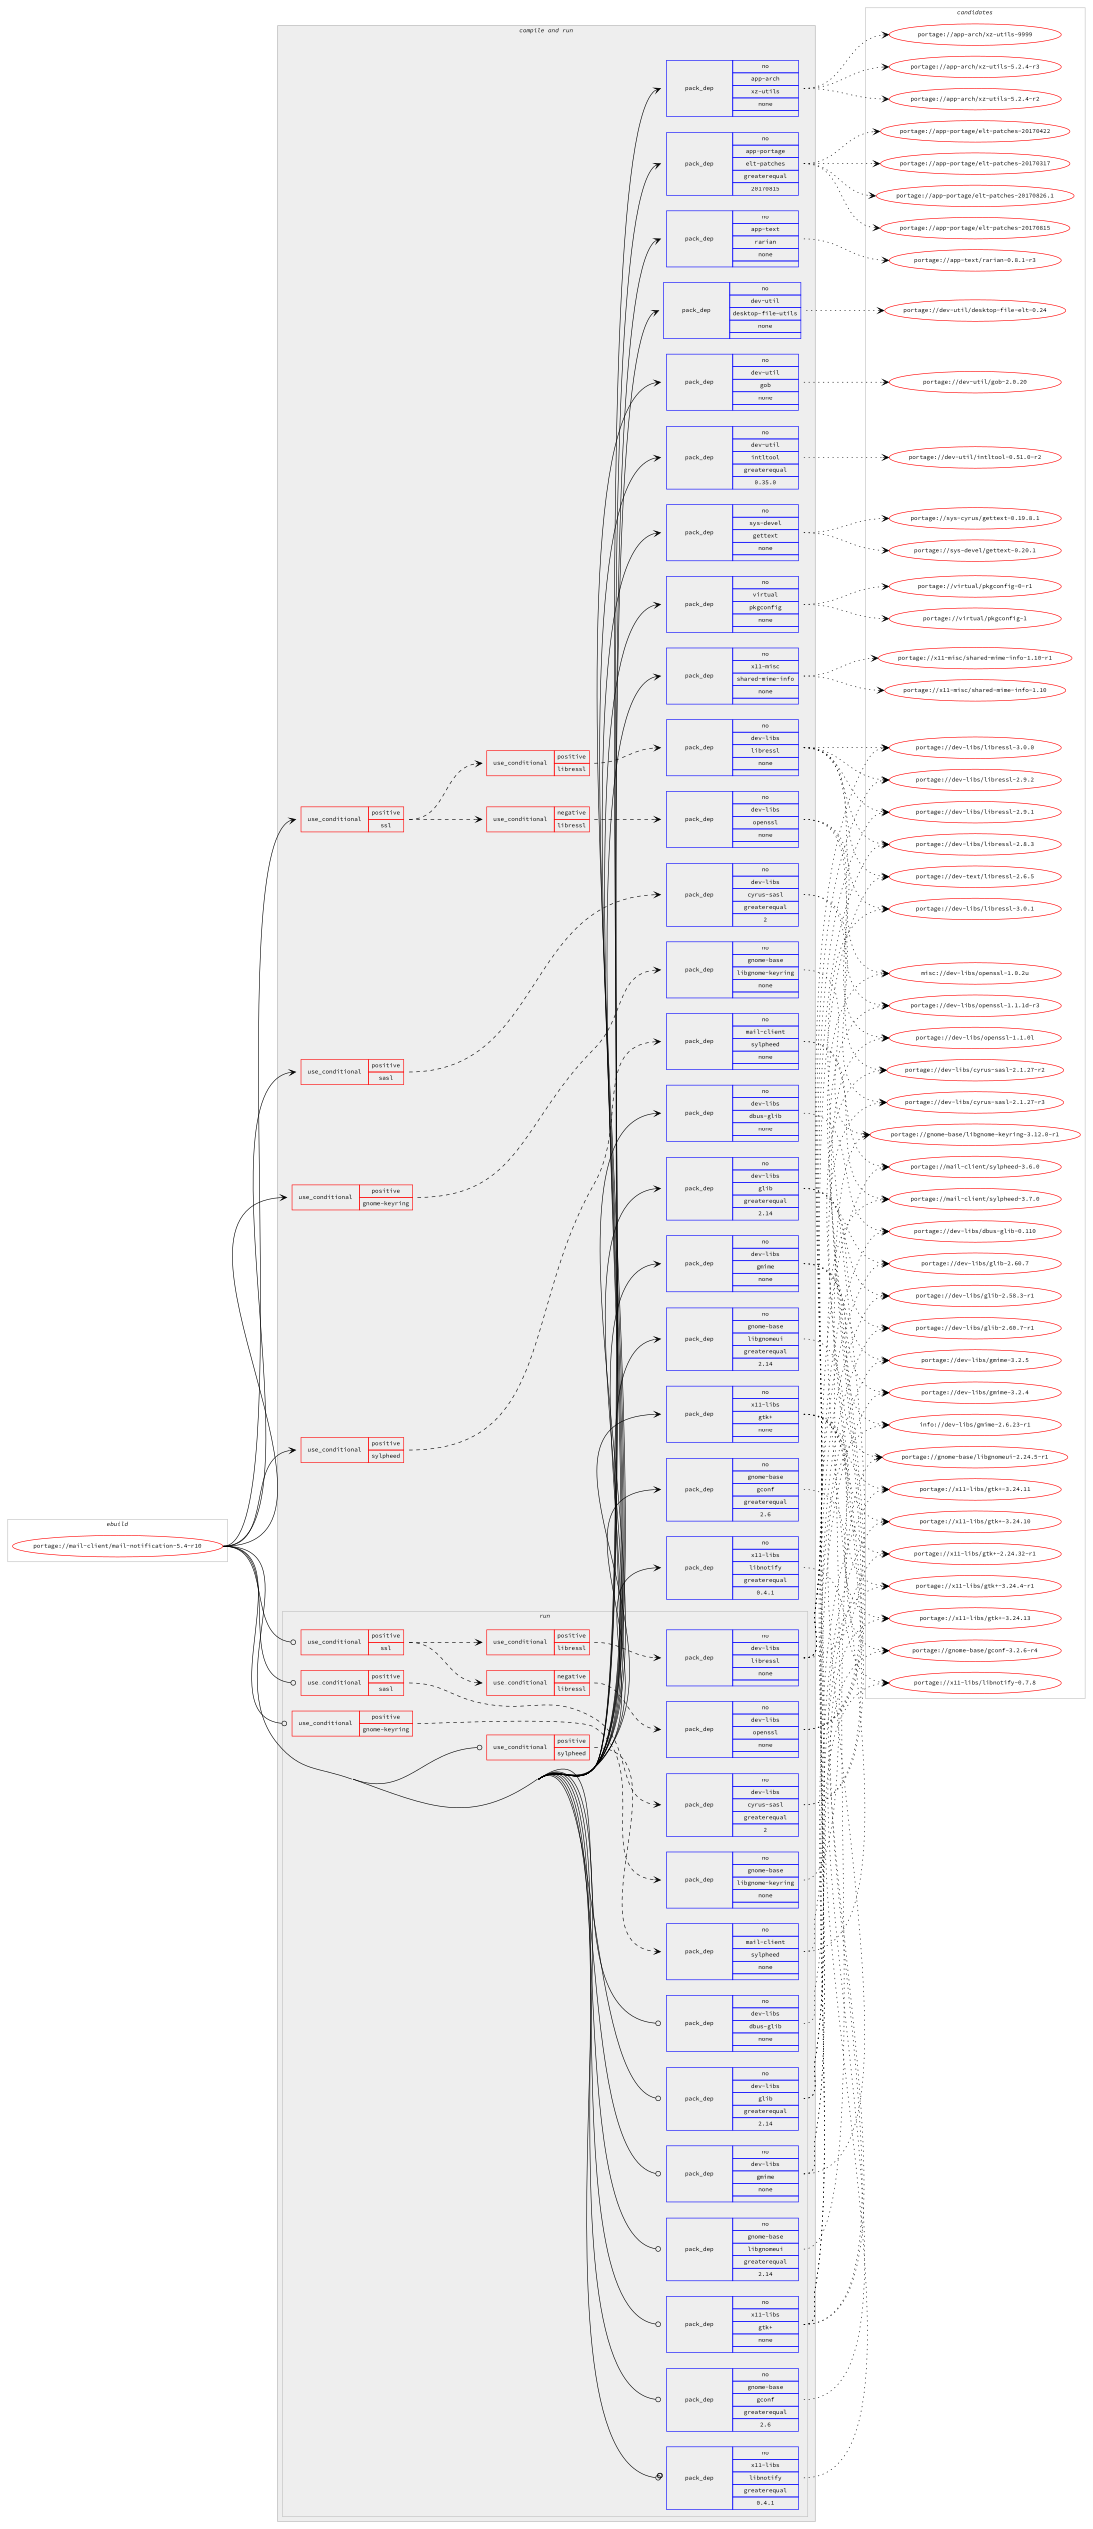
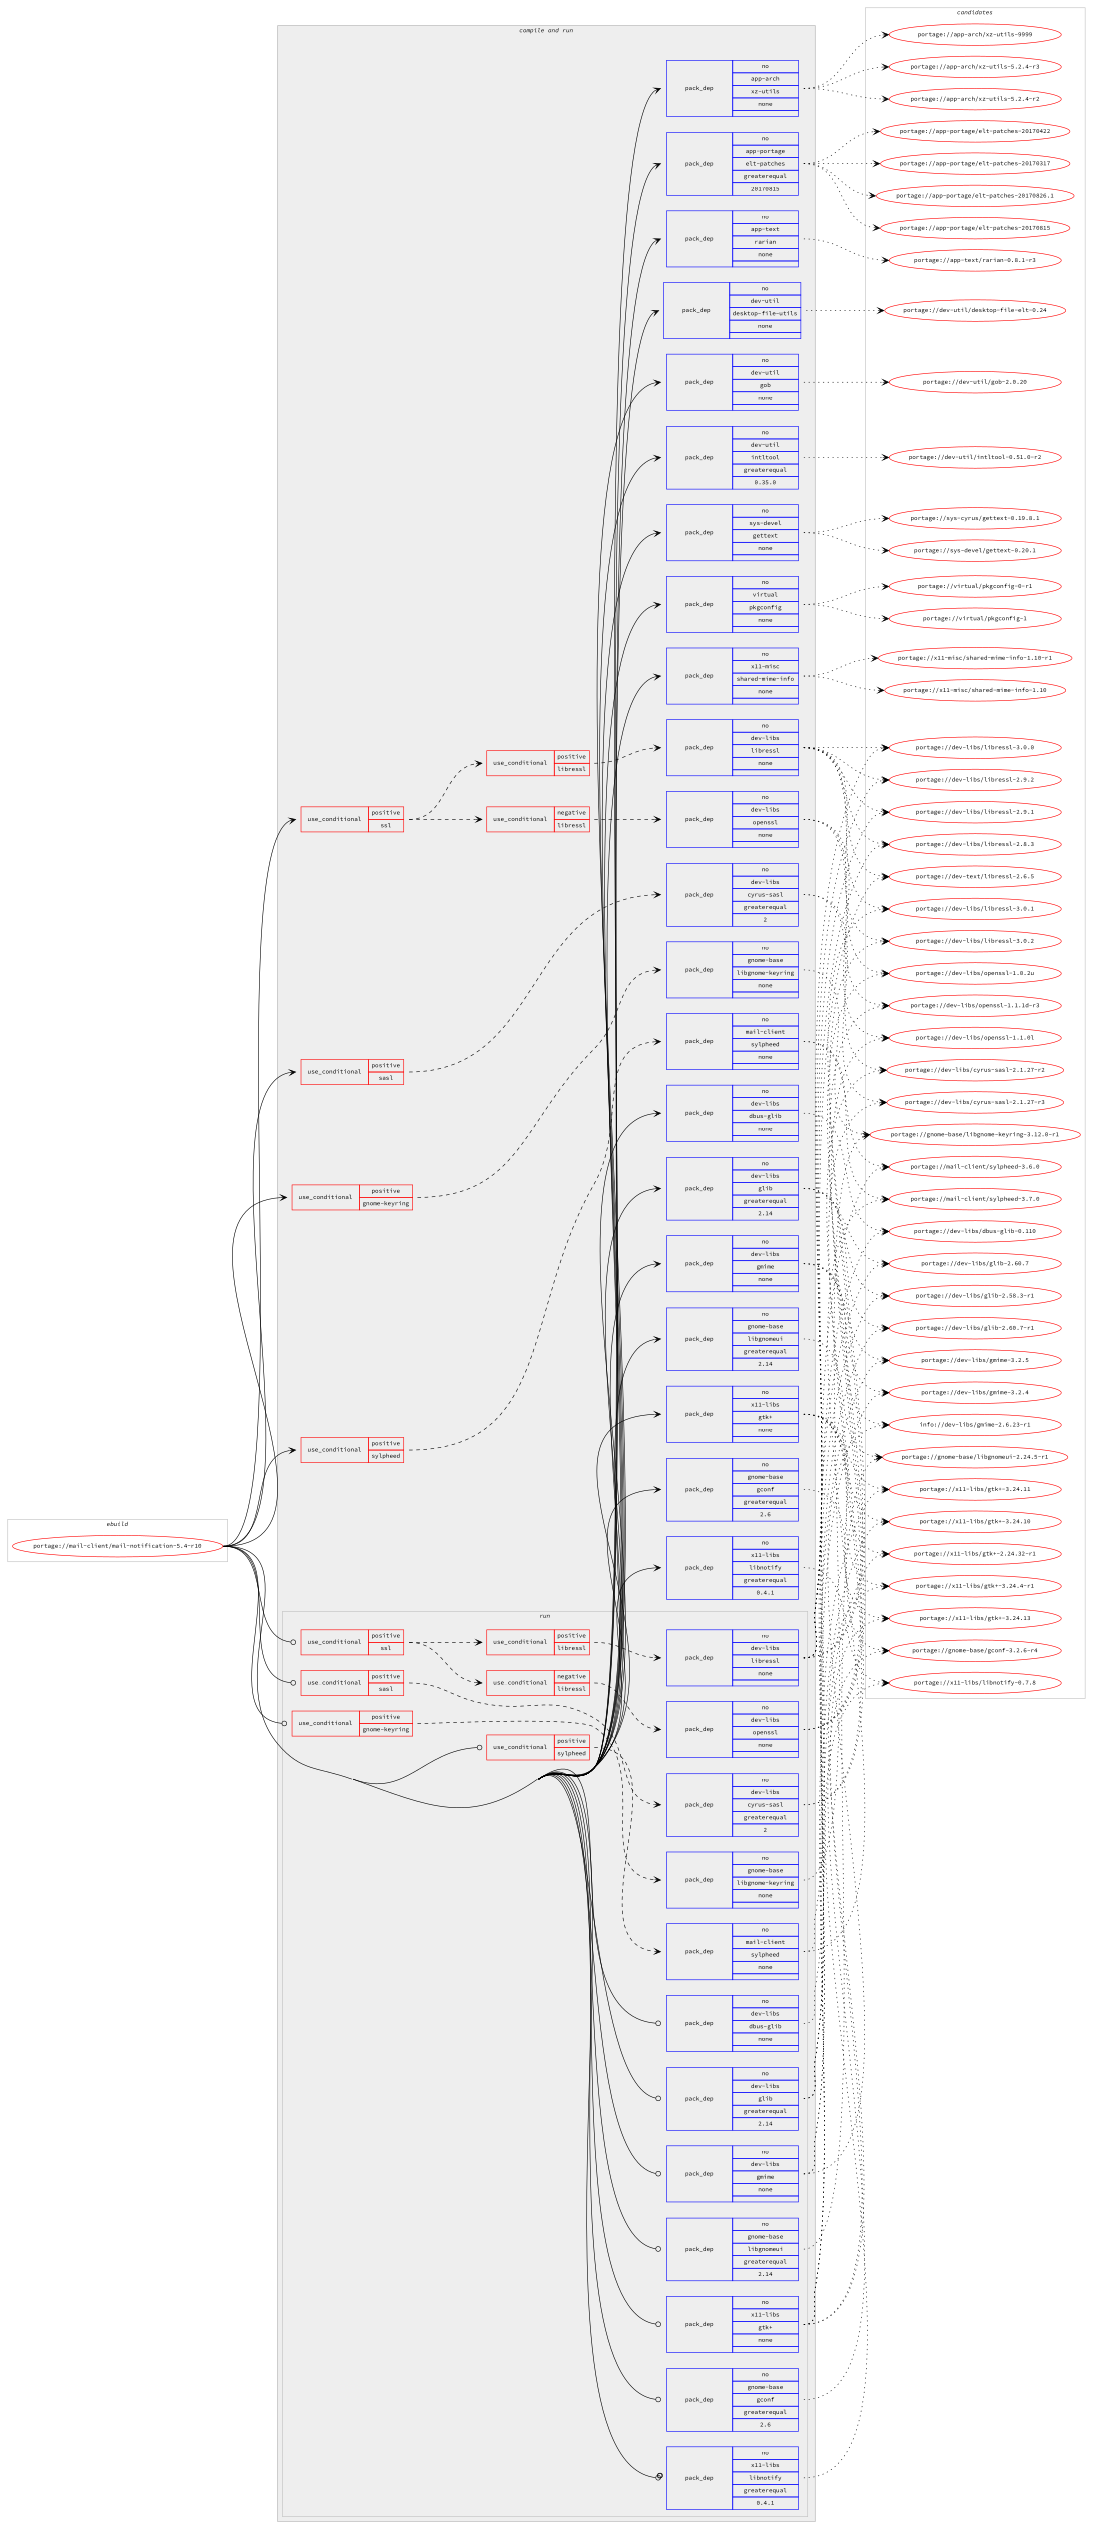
none -> (975, 941)
(975, 973) -> (975, 973)
